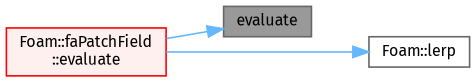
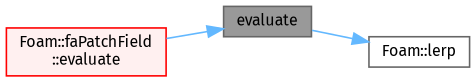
(259, 52) -> (332, 34)
